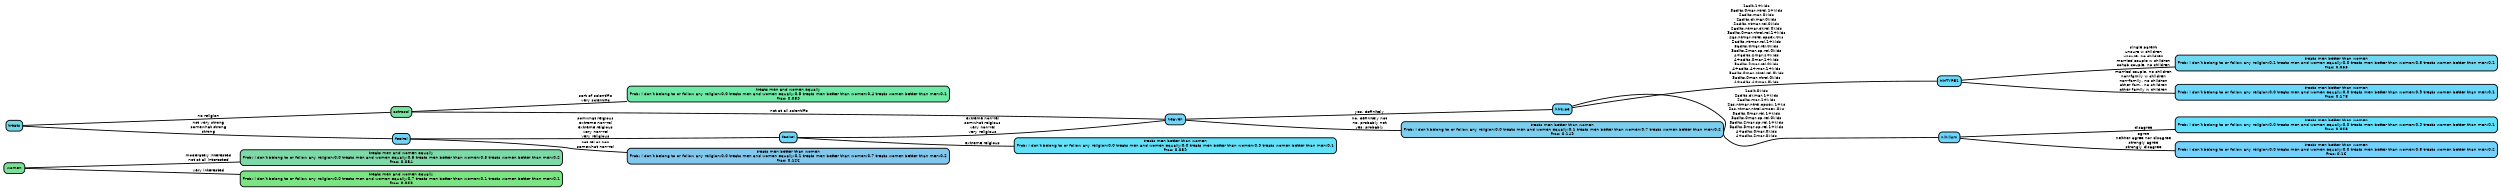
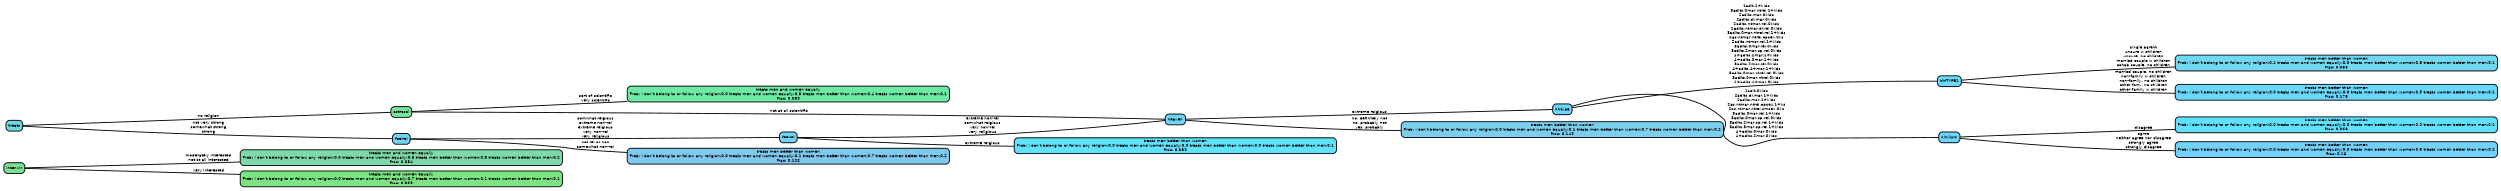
(1369, 112) -> (1369, 112)
(14, 168) -> (14, 168)
